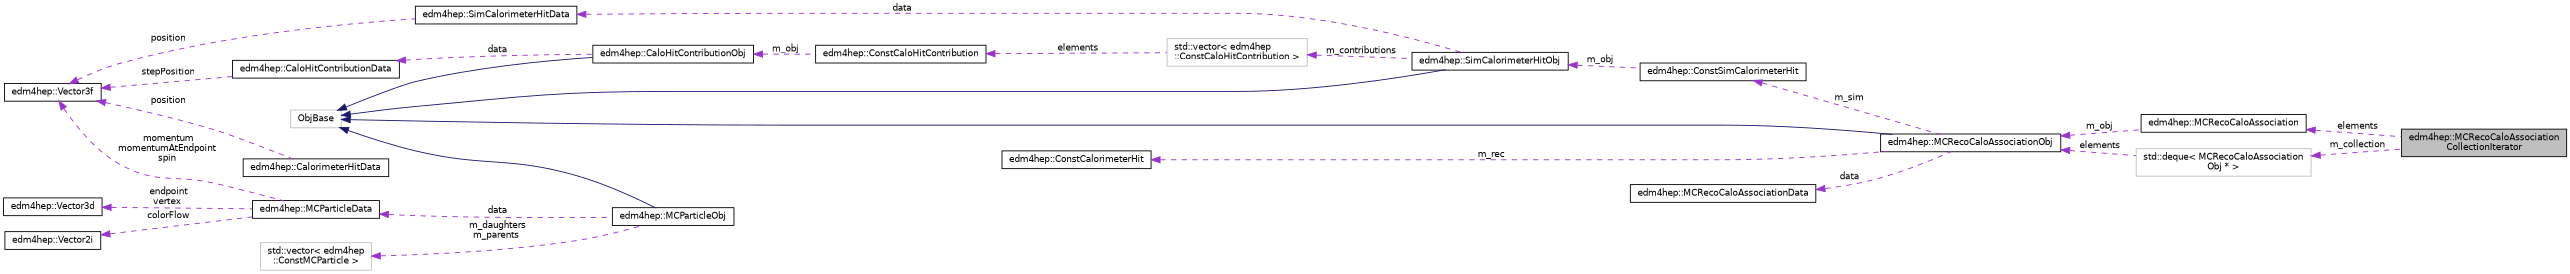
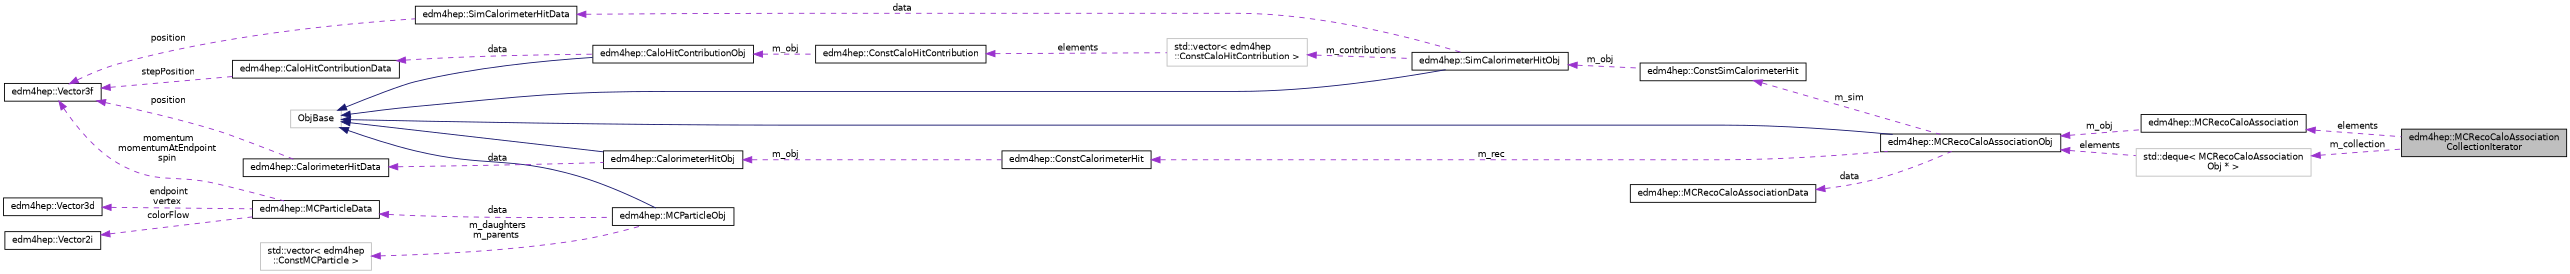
none -> (673, 160)
